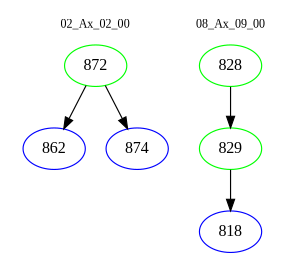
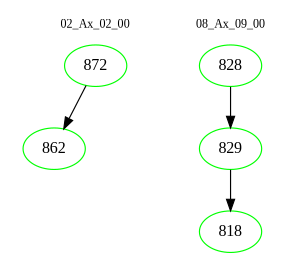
(54, 149) -> (54, 149)
(137, 149) -> none
(231, 232) -> (231, 232)
